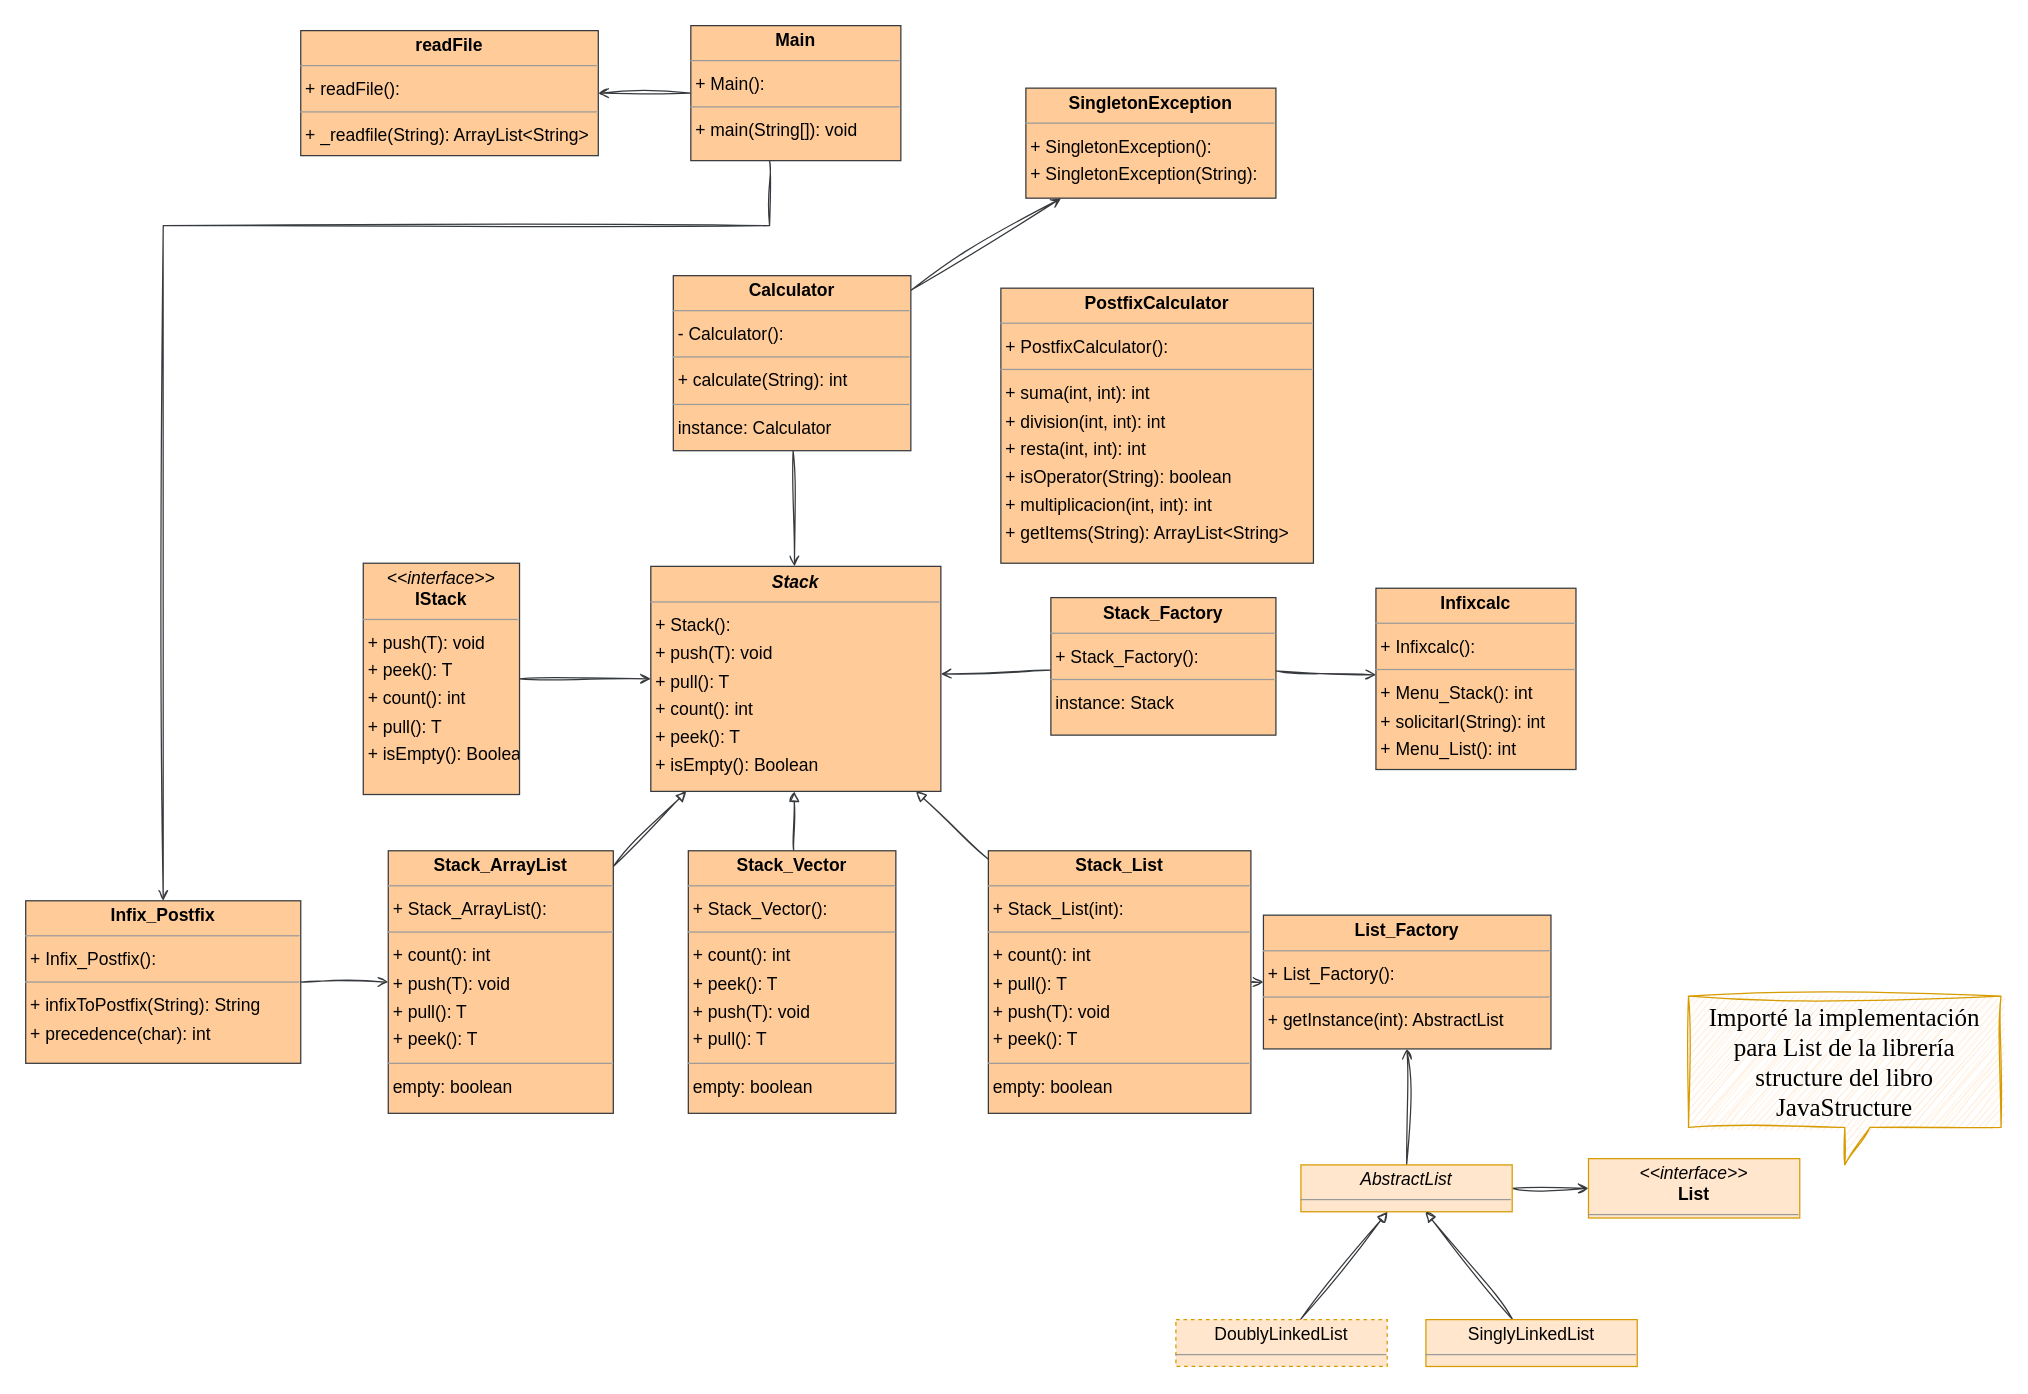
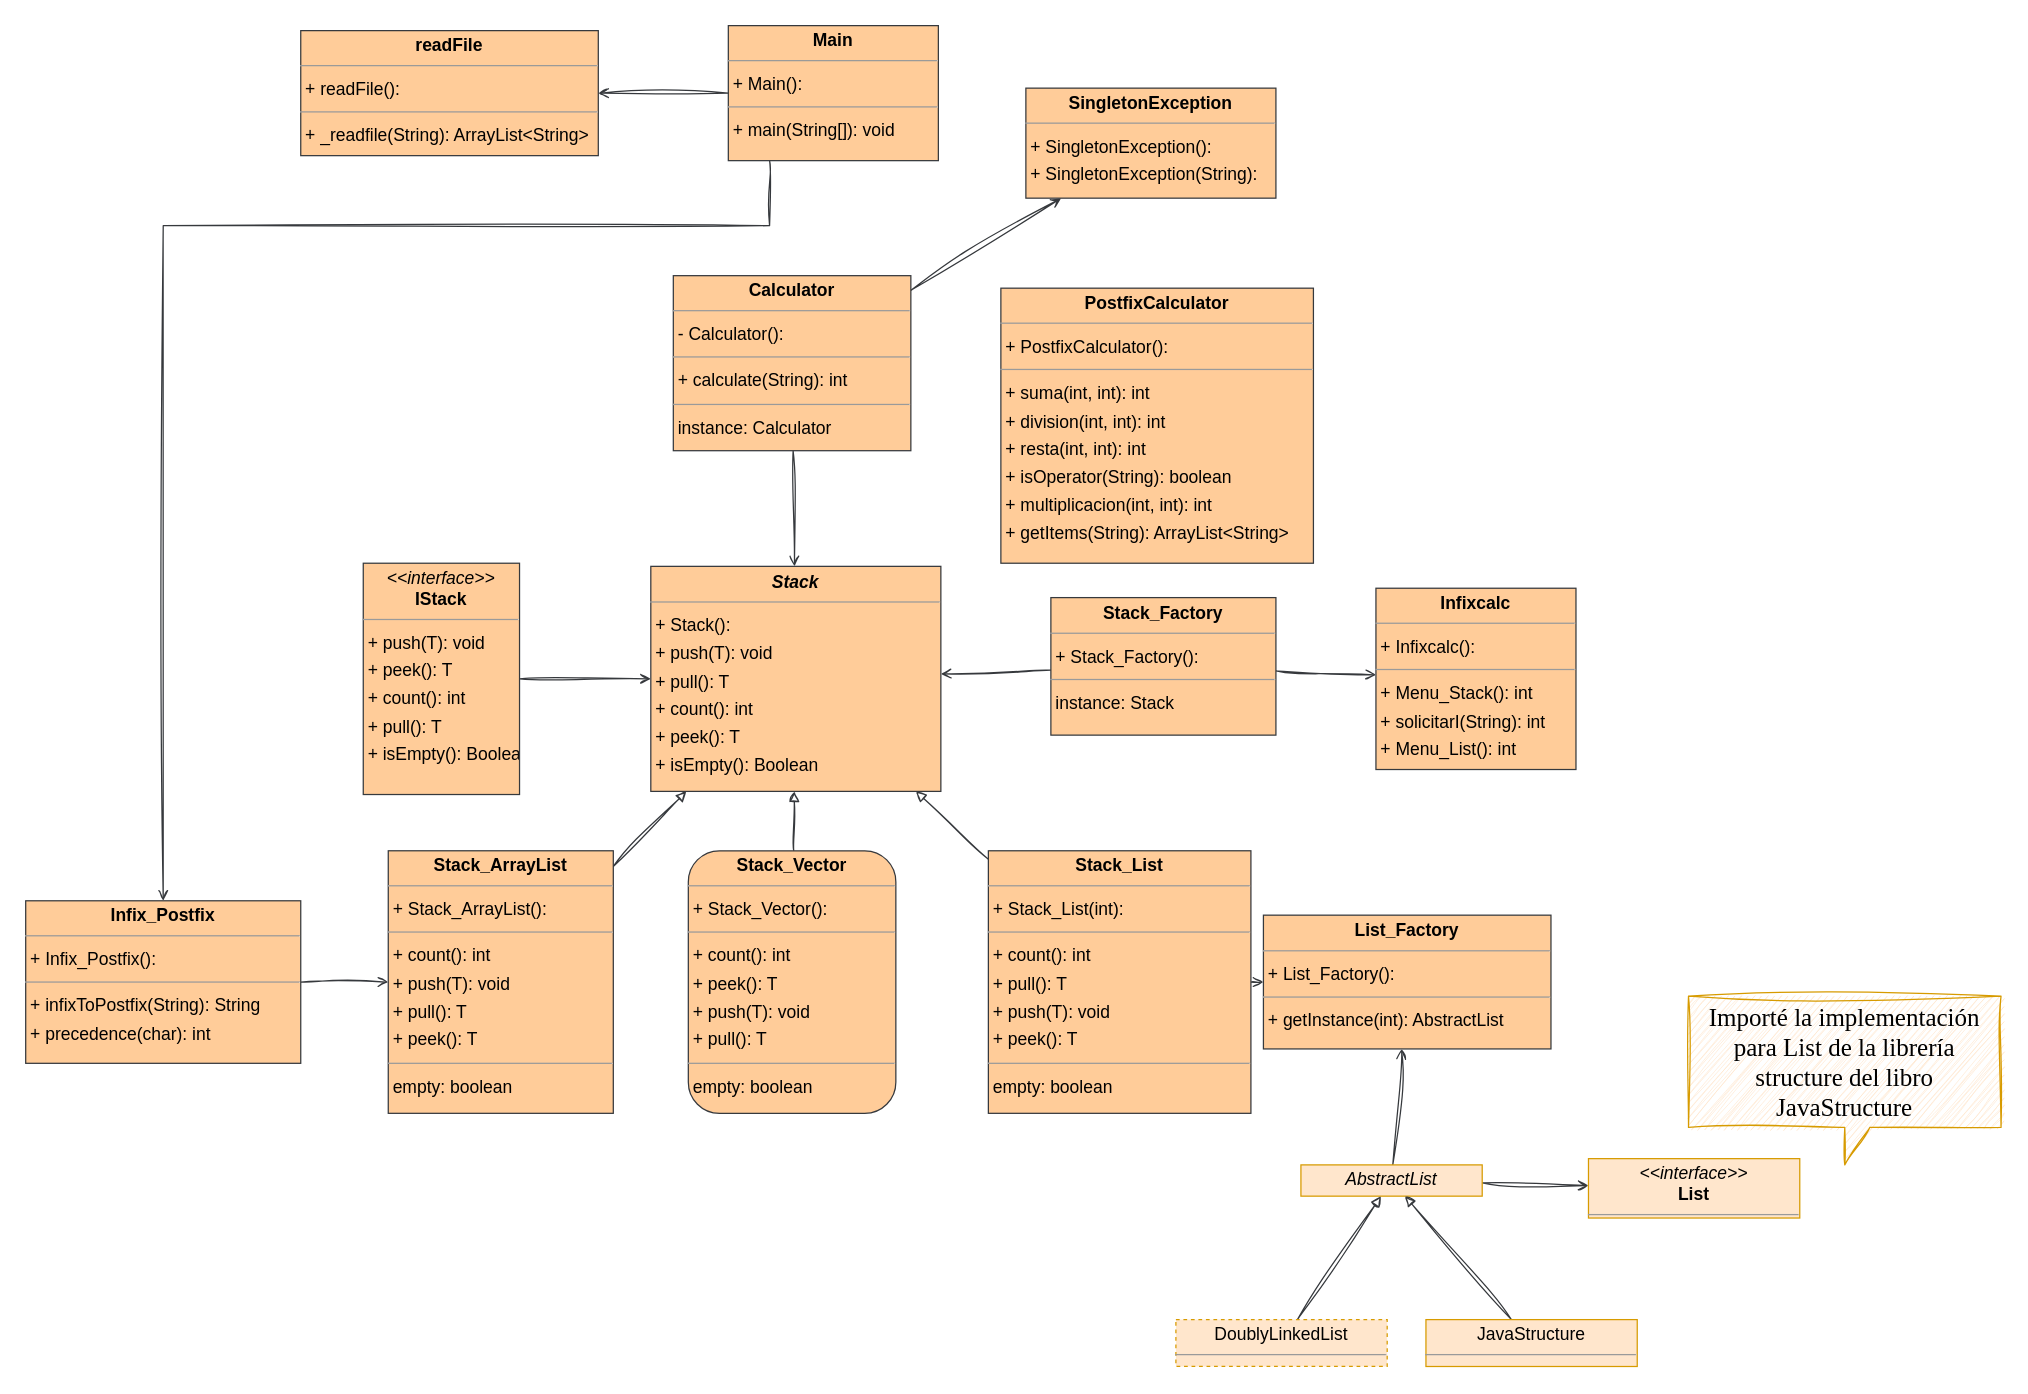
(796, 93) -> (833, 93)
(792, 982) -> (792, 982)
(1406, 1188) -> (1391, 1180)
(1495, 1330) -> (1489, 1330)
